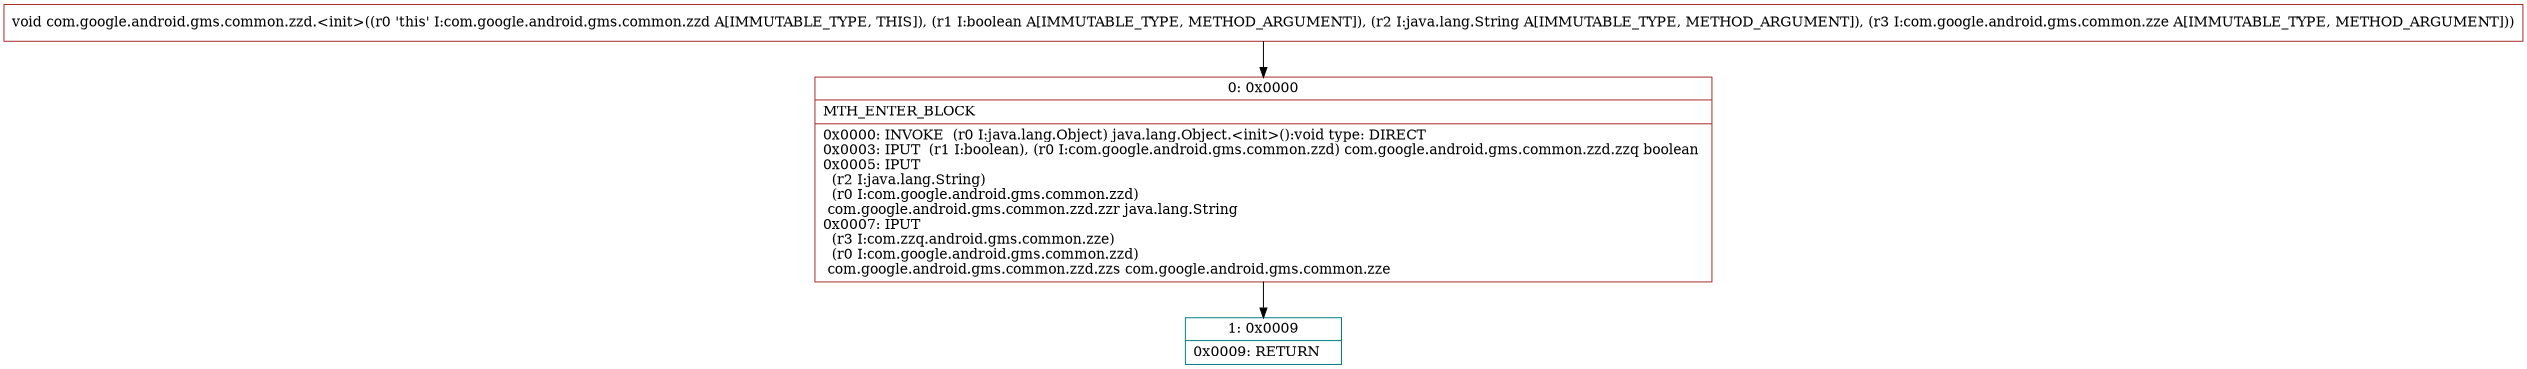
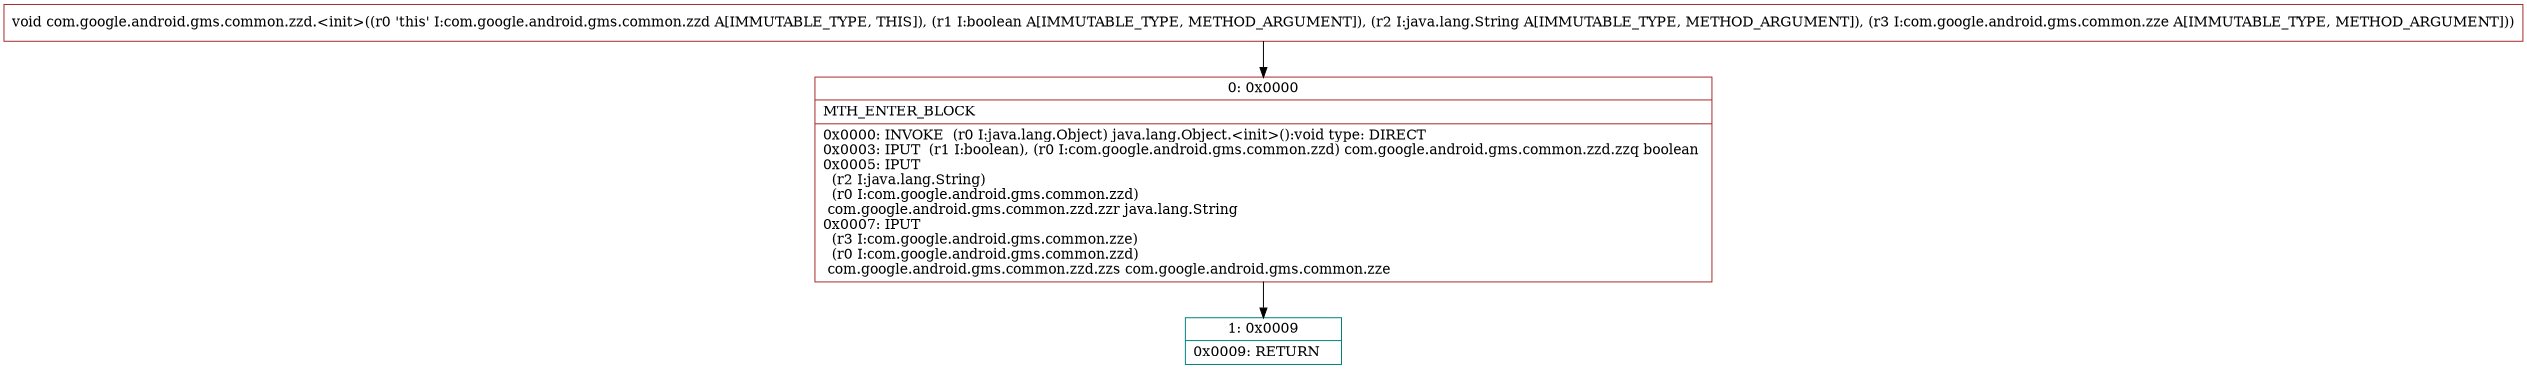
(969, 240) -> (981, 240)
